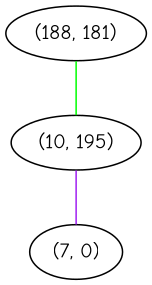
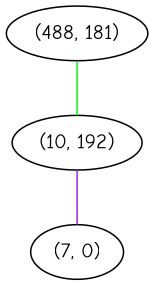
(76, 33) -> (77, 33)
(76, 143) -> (77, 143)
